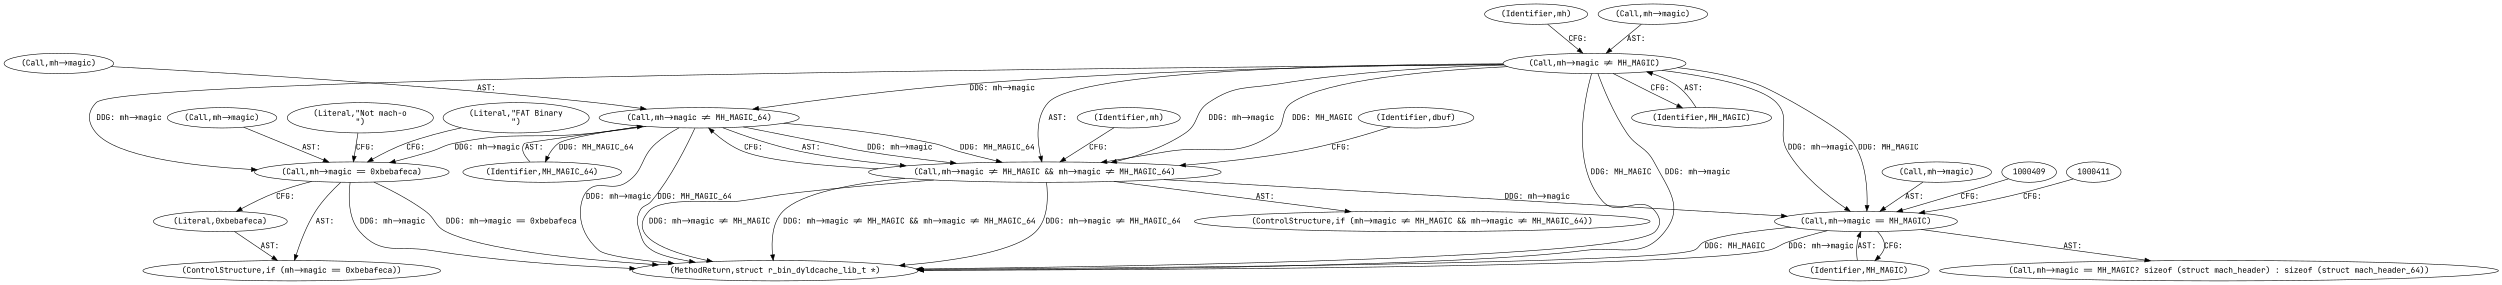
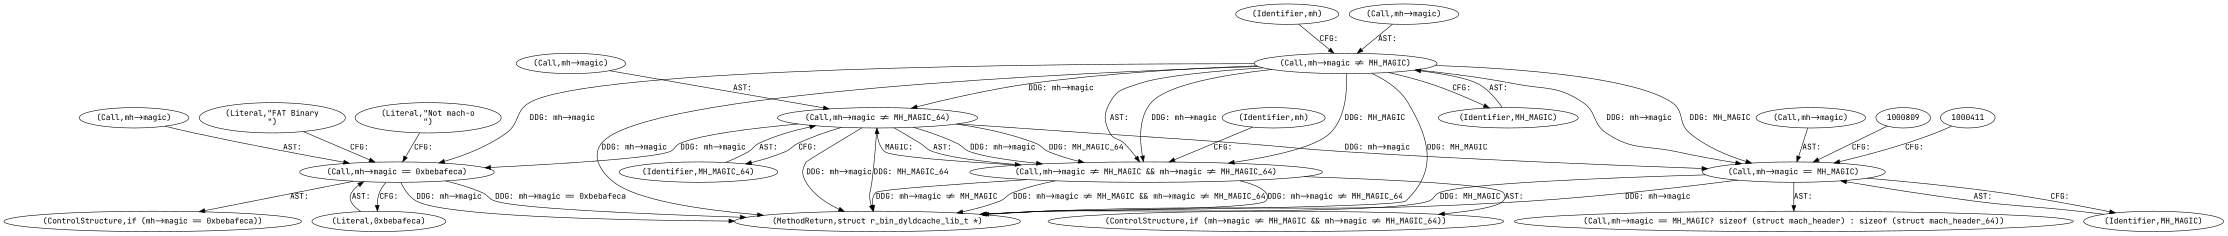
(1416, 118) -> none
(596, 147) -> (810, 147)
(756, 147) -> (901, 147)
(2029, 172) -> (1903, 118)
(1473, 198) -> (1329, 151)
(254, 244) -> (350, 199)
